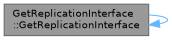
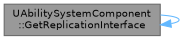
(76, 20) -> (82, 20)
